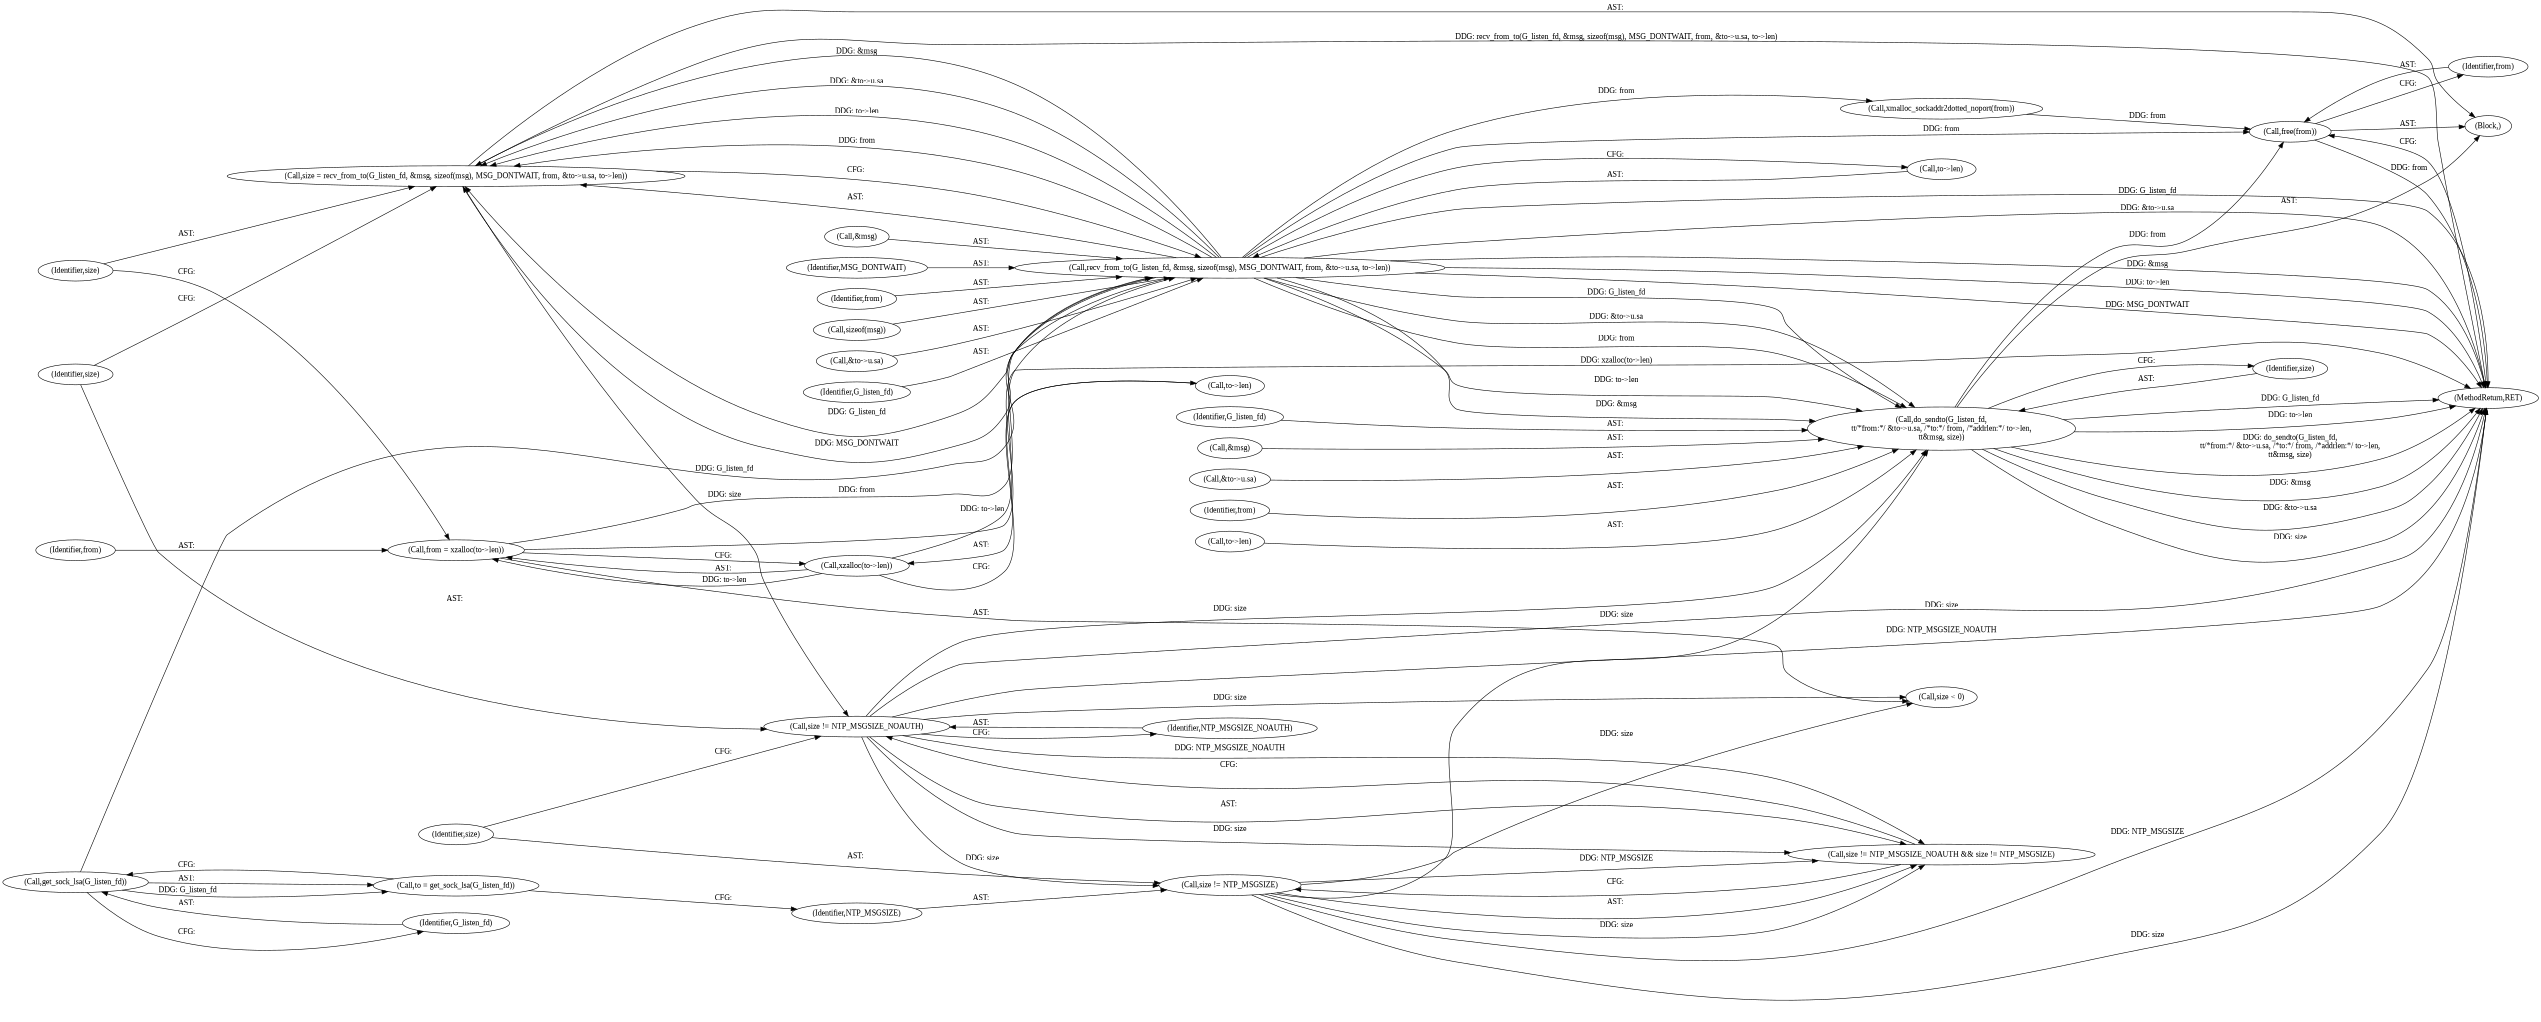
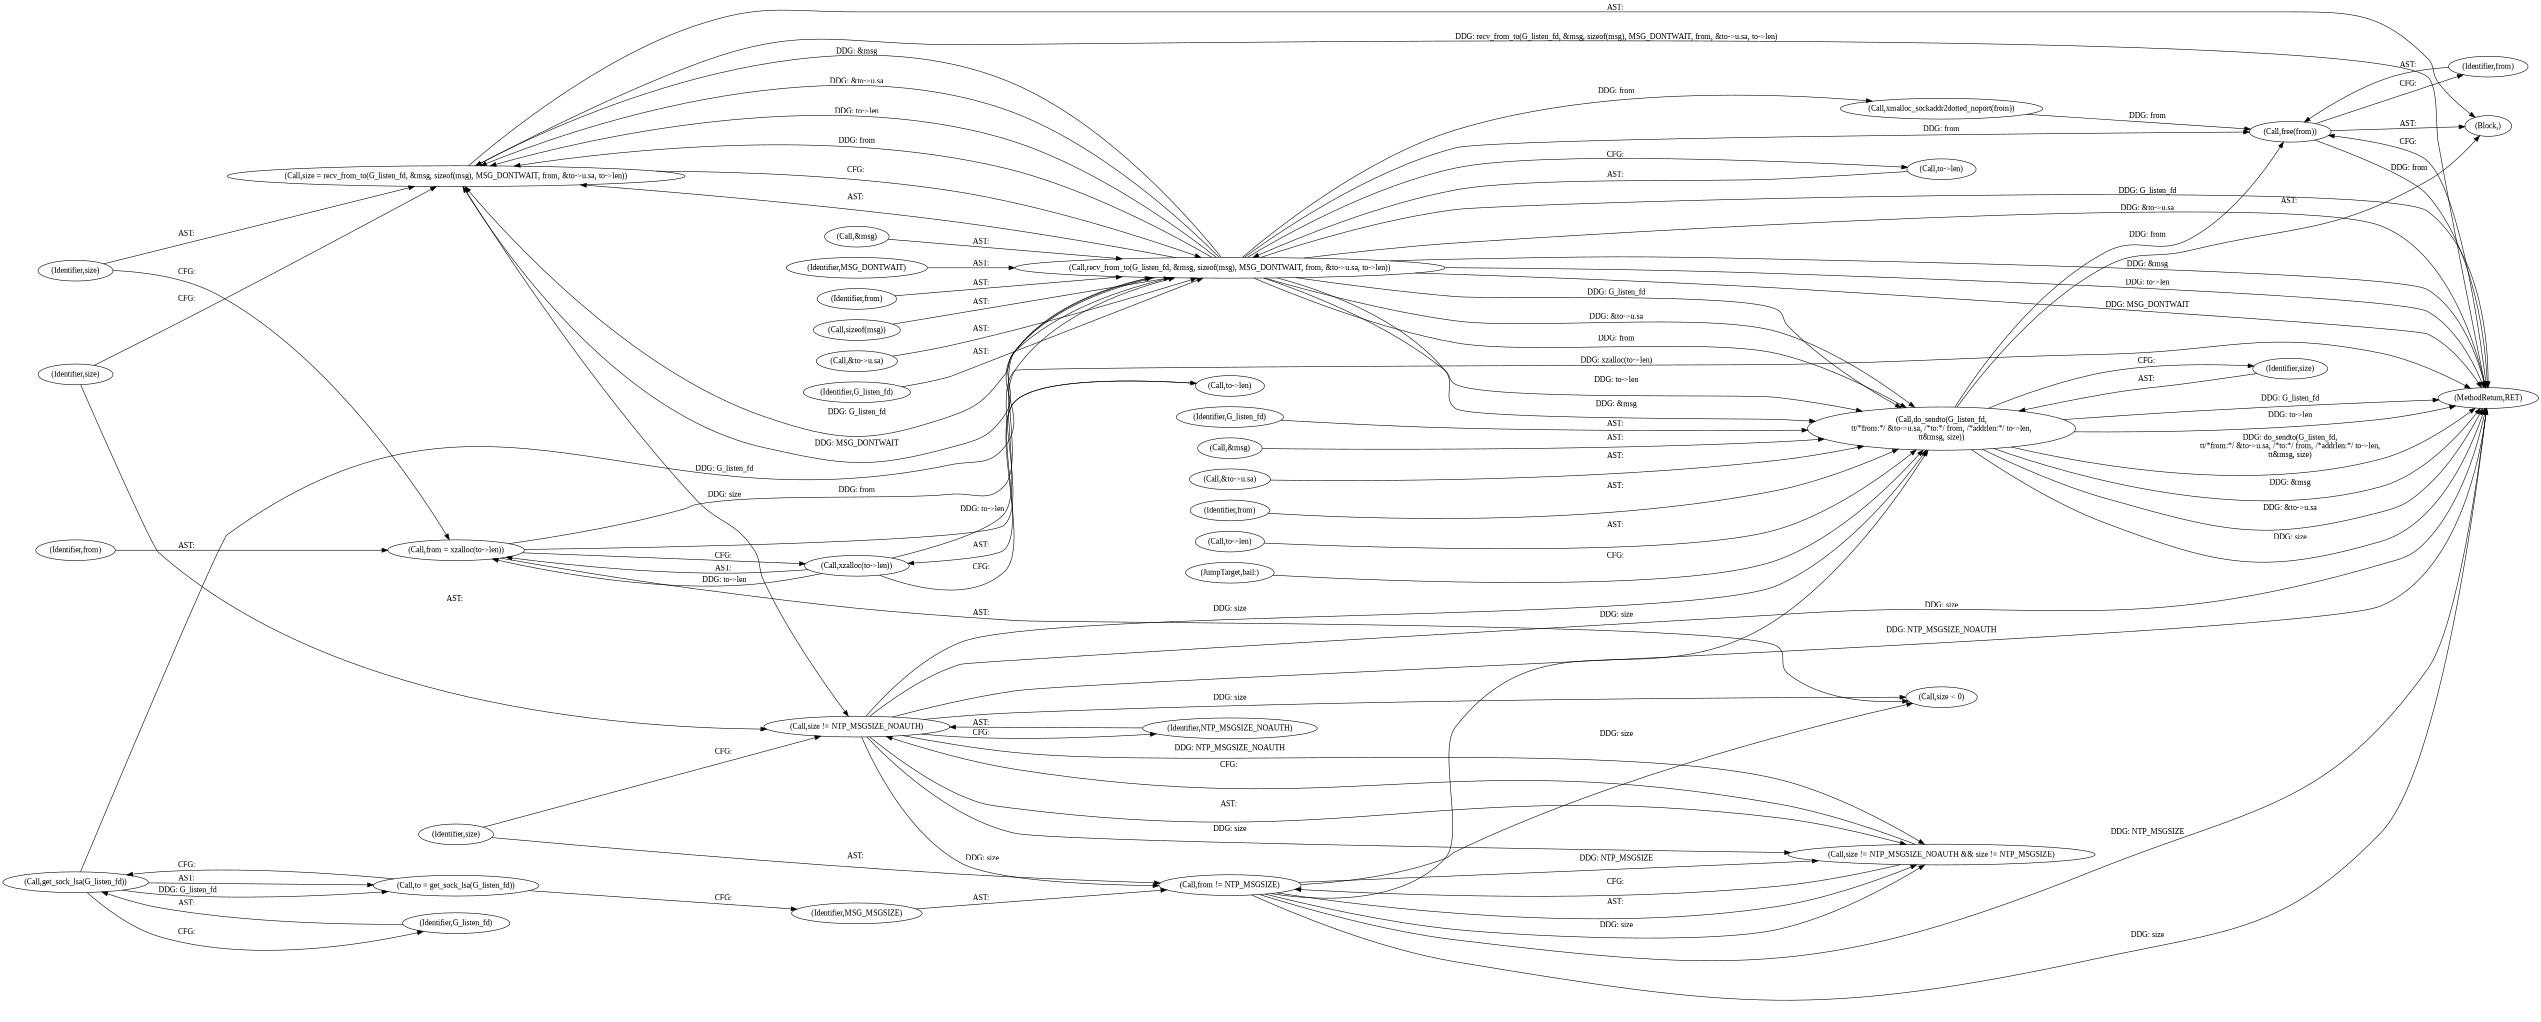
none -> (1230, 573)
(1230, 885) -> (1230, 885)
(857, 913) -> (857, 913)
